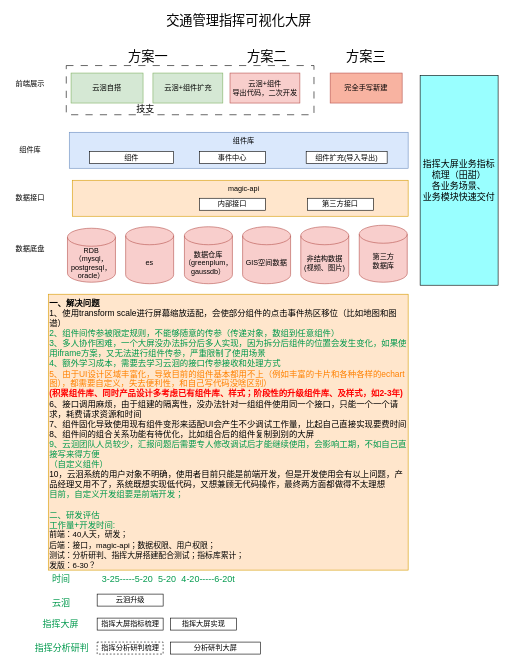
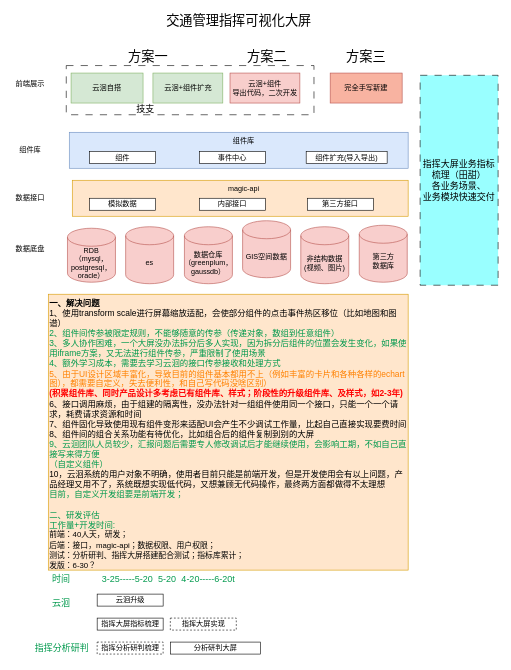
(132, 158) -> (123, 158)
(459, 180) -> (459, 180)
none -> (123, 204)
(267, 255) -> (267, 249)
(61, 624) -> none
(203, 624) -> (203, 624)
